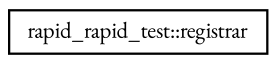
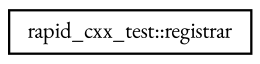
(138, 32) -> (130, 32)
